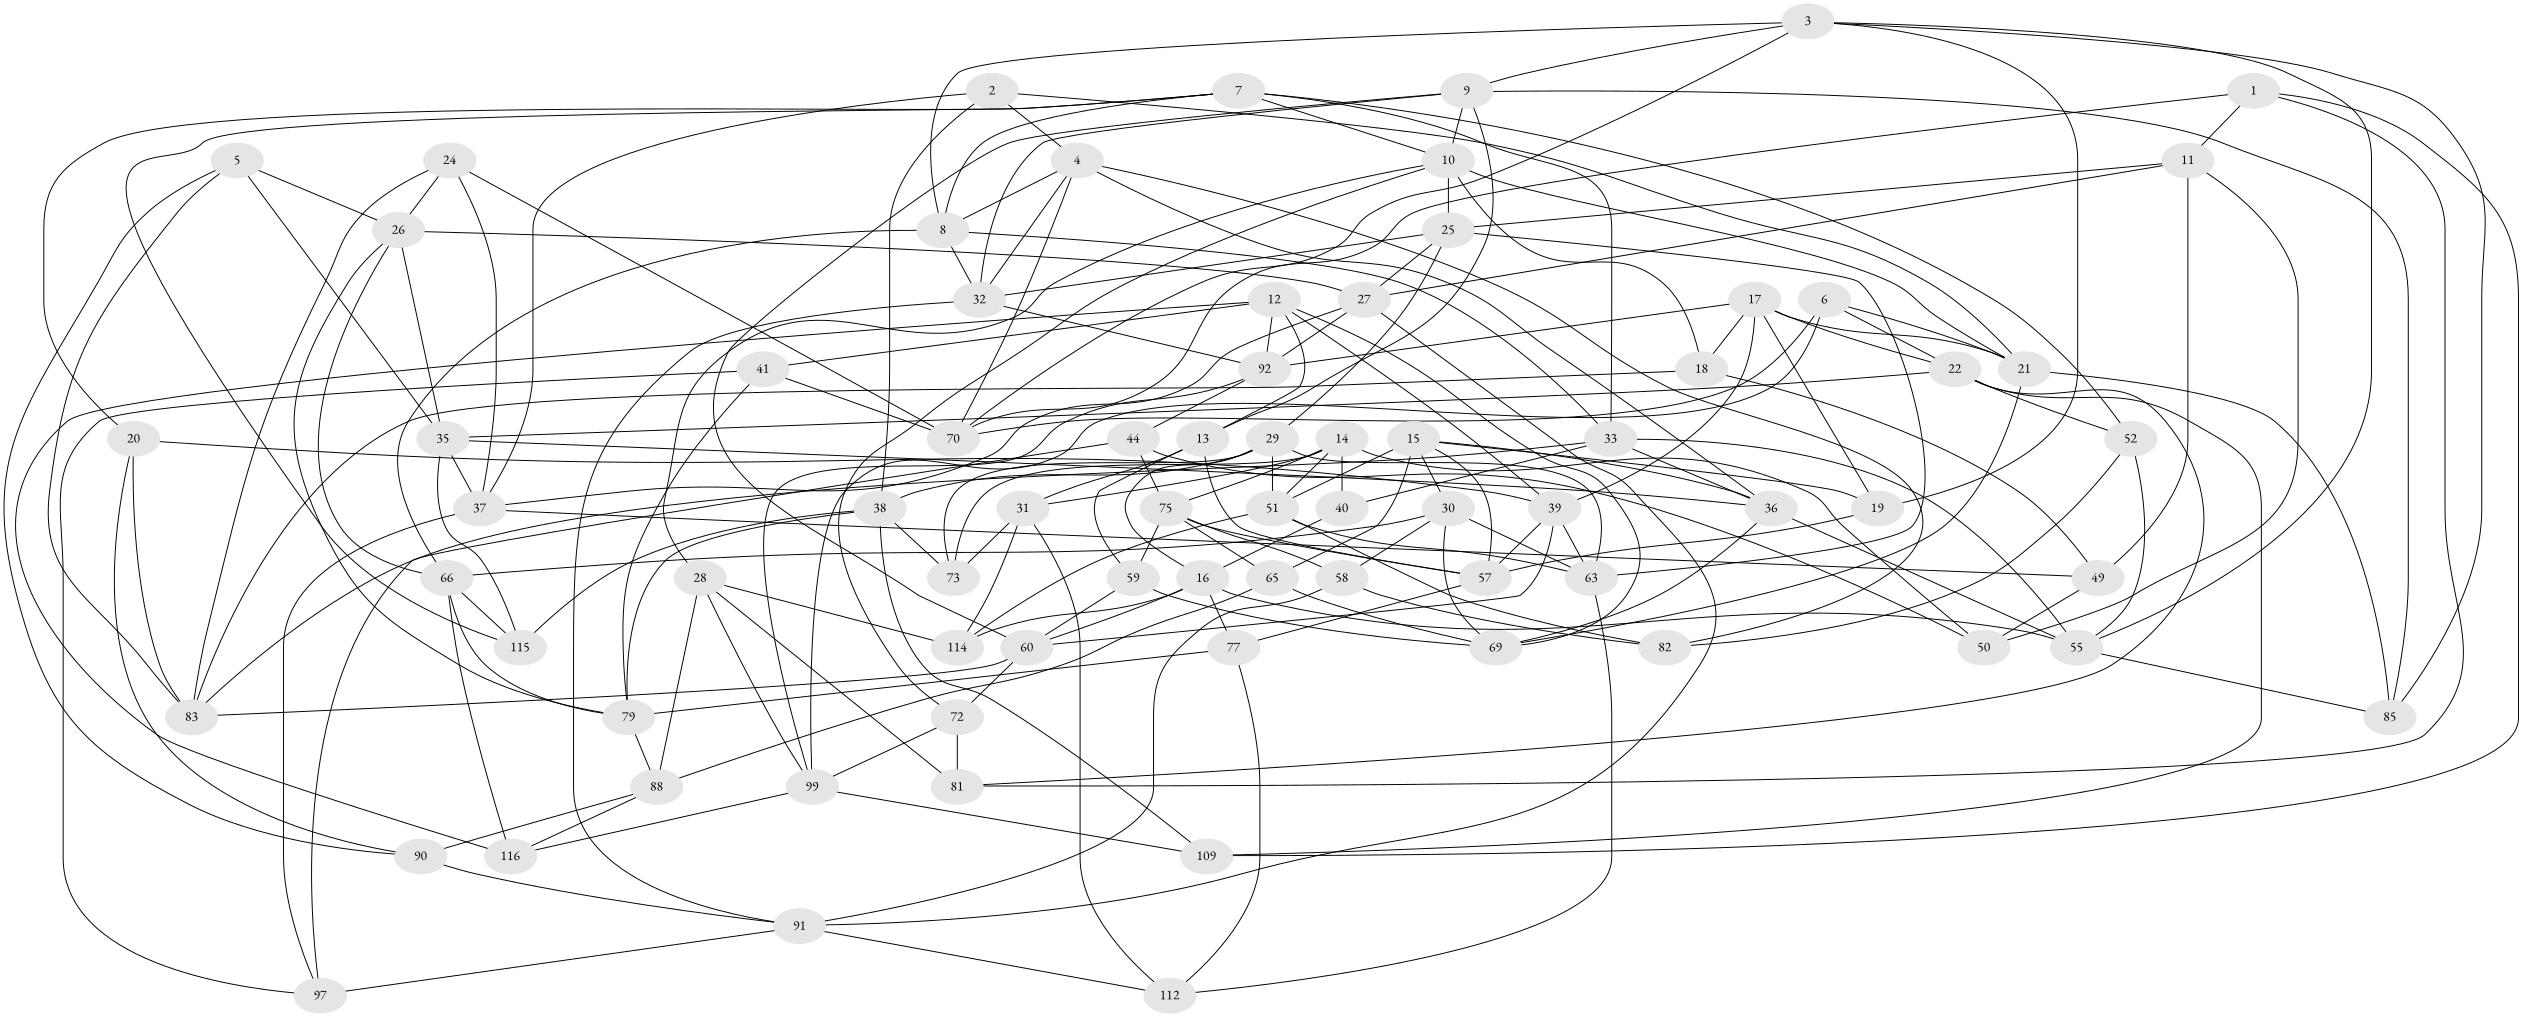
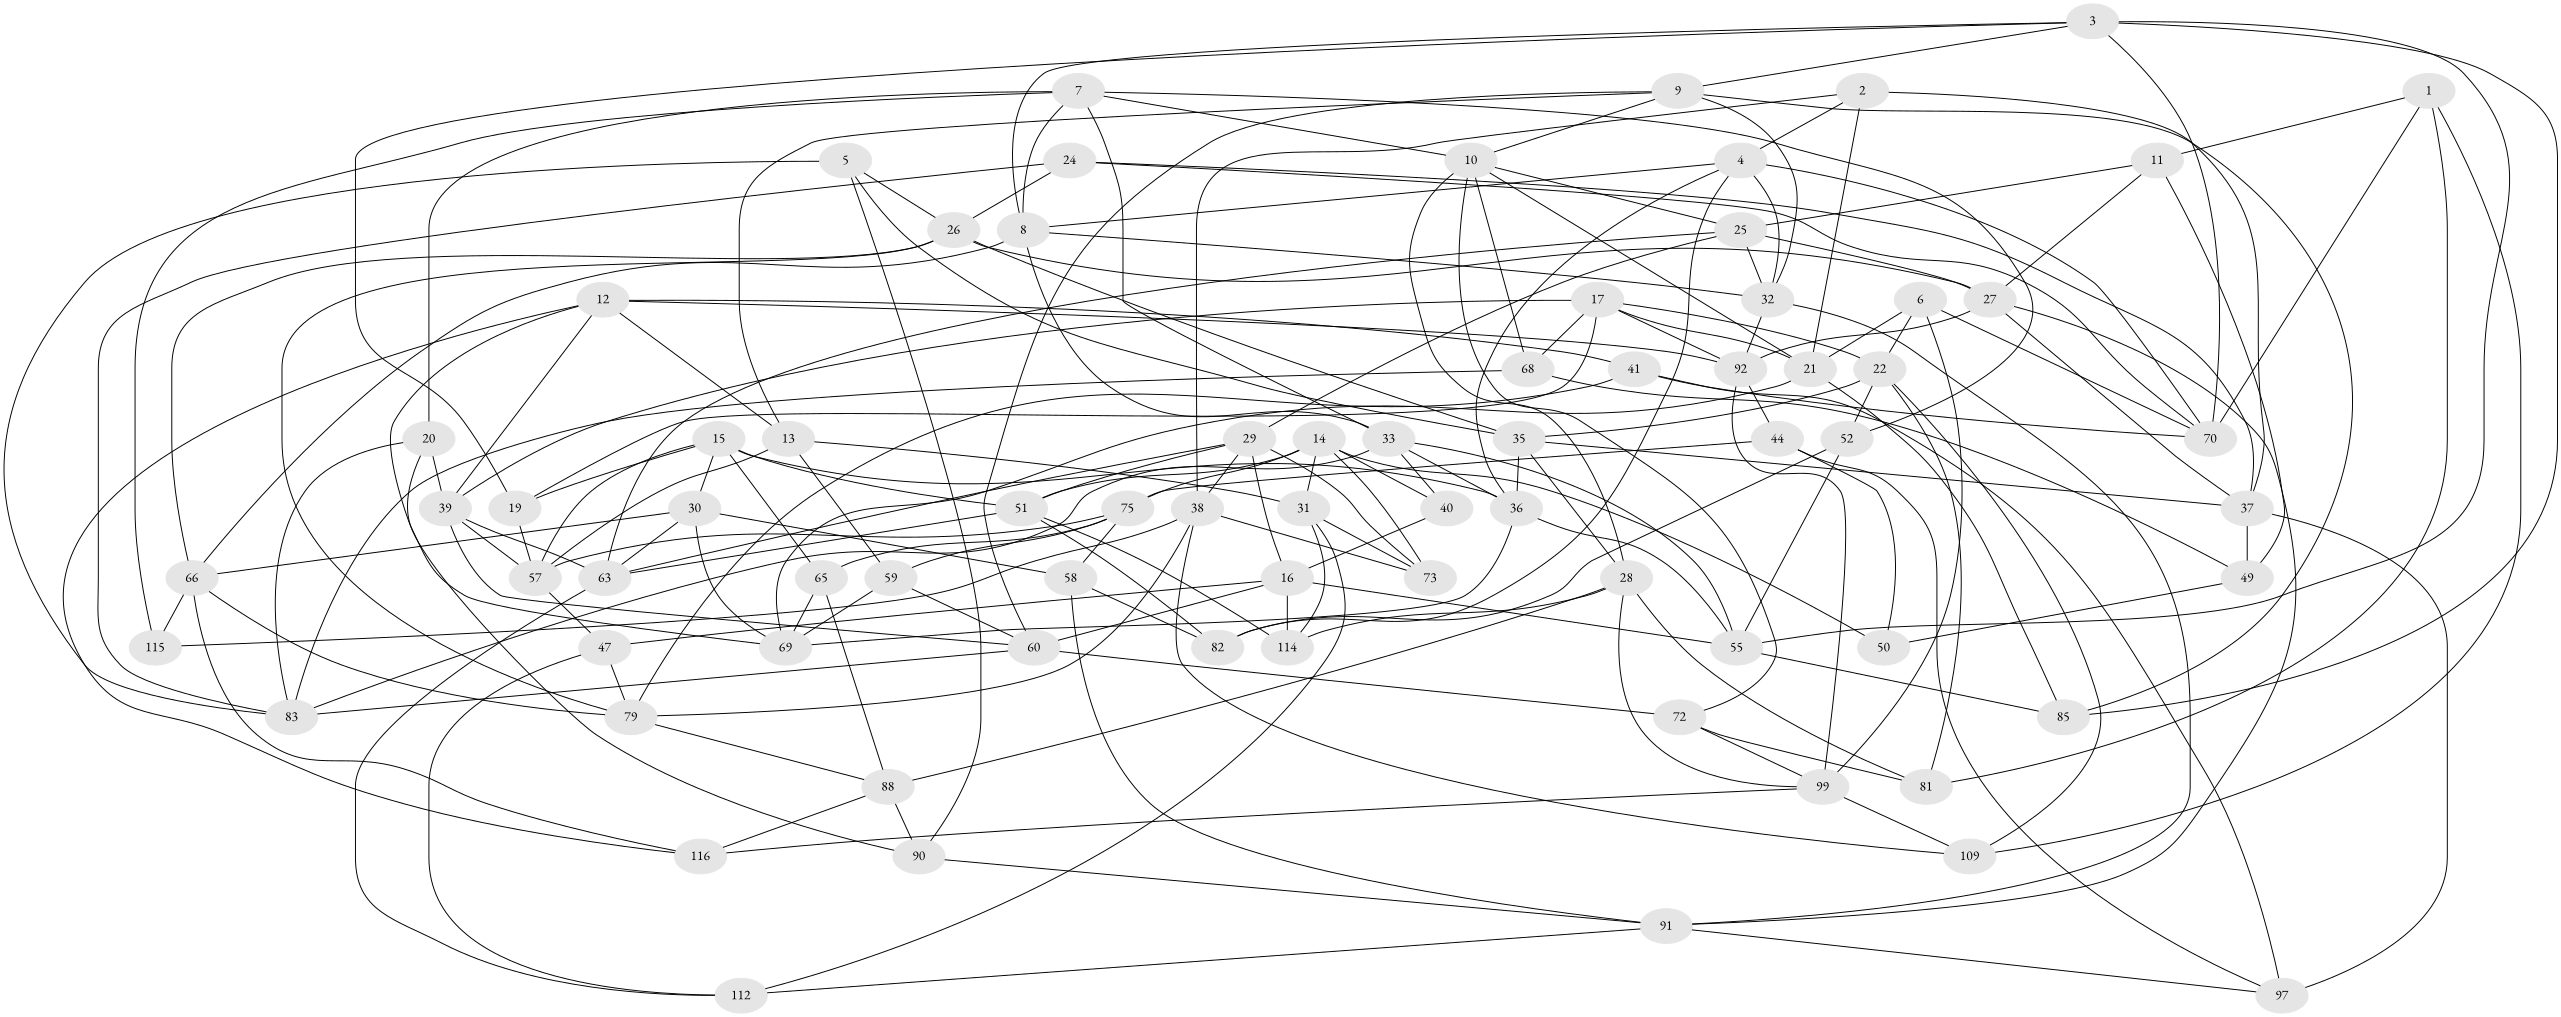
(1702, 369) -> (1528, 369)
(2293, 476) -> none
(457, 541) -> (1573, 508)
(1234, 648) -> (605, 648)
